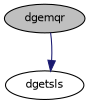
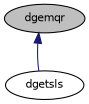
(52, 47) -> (38, 57)
